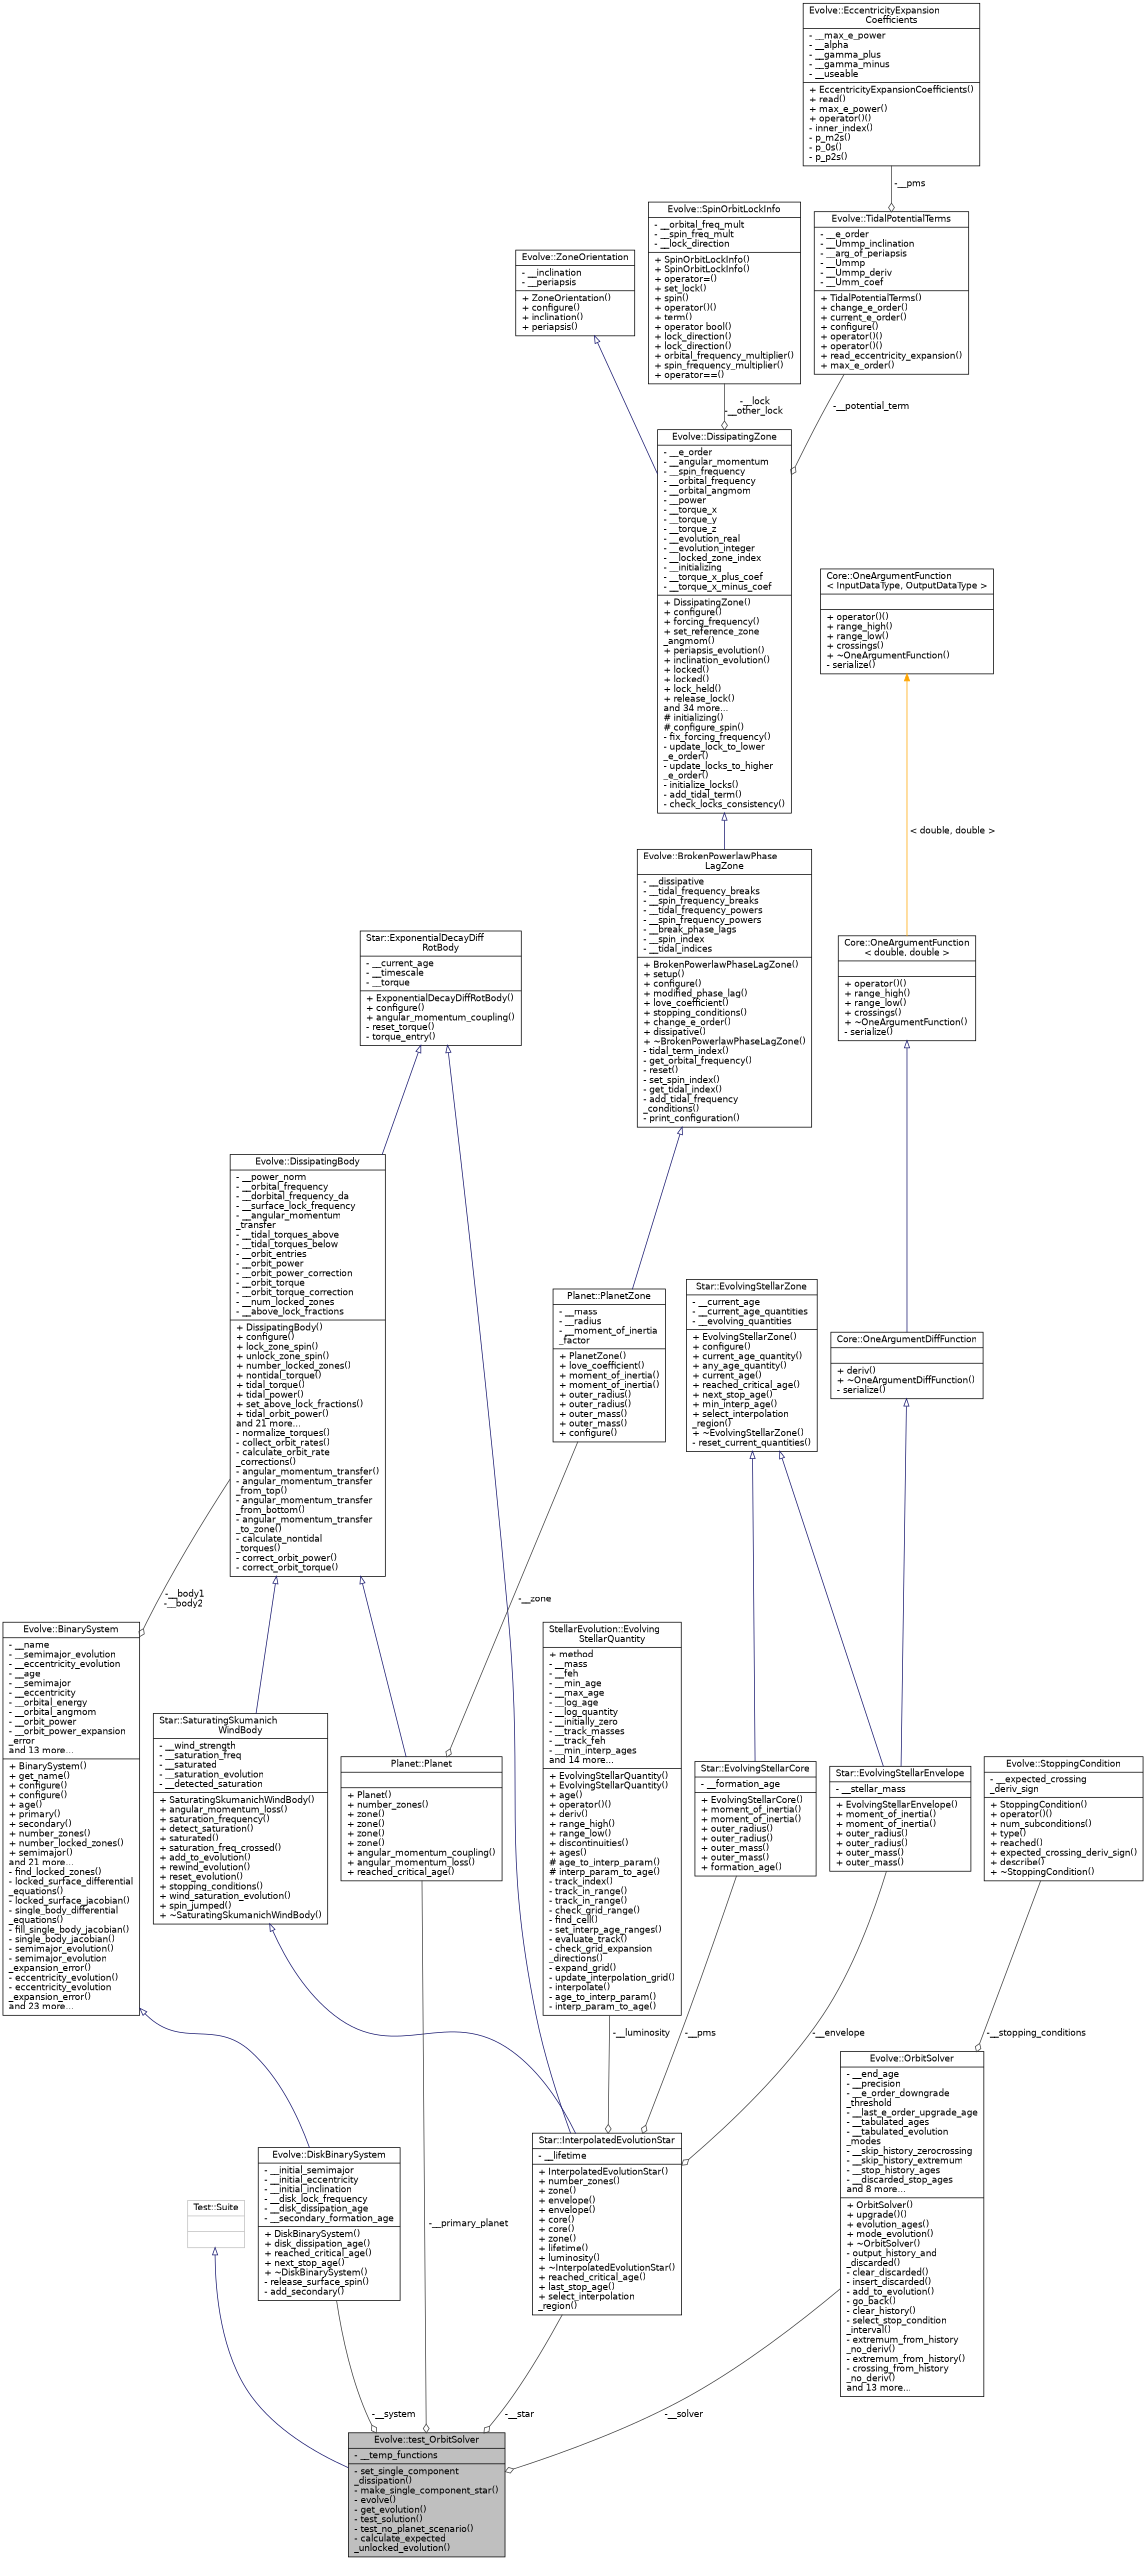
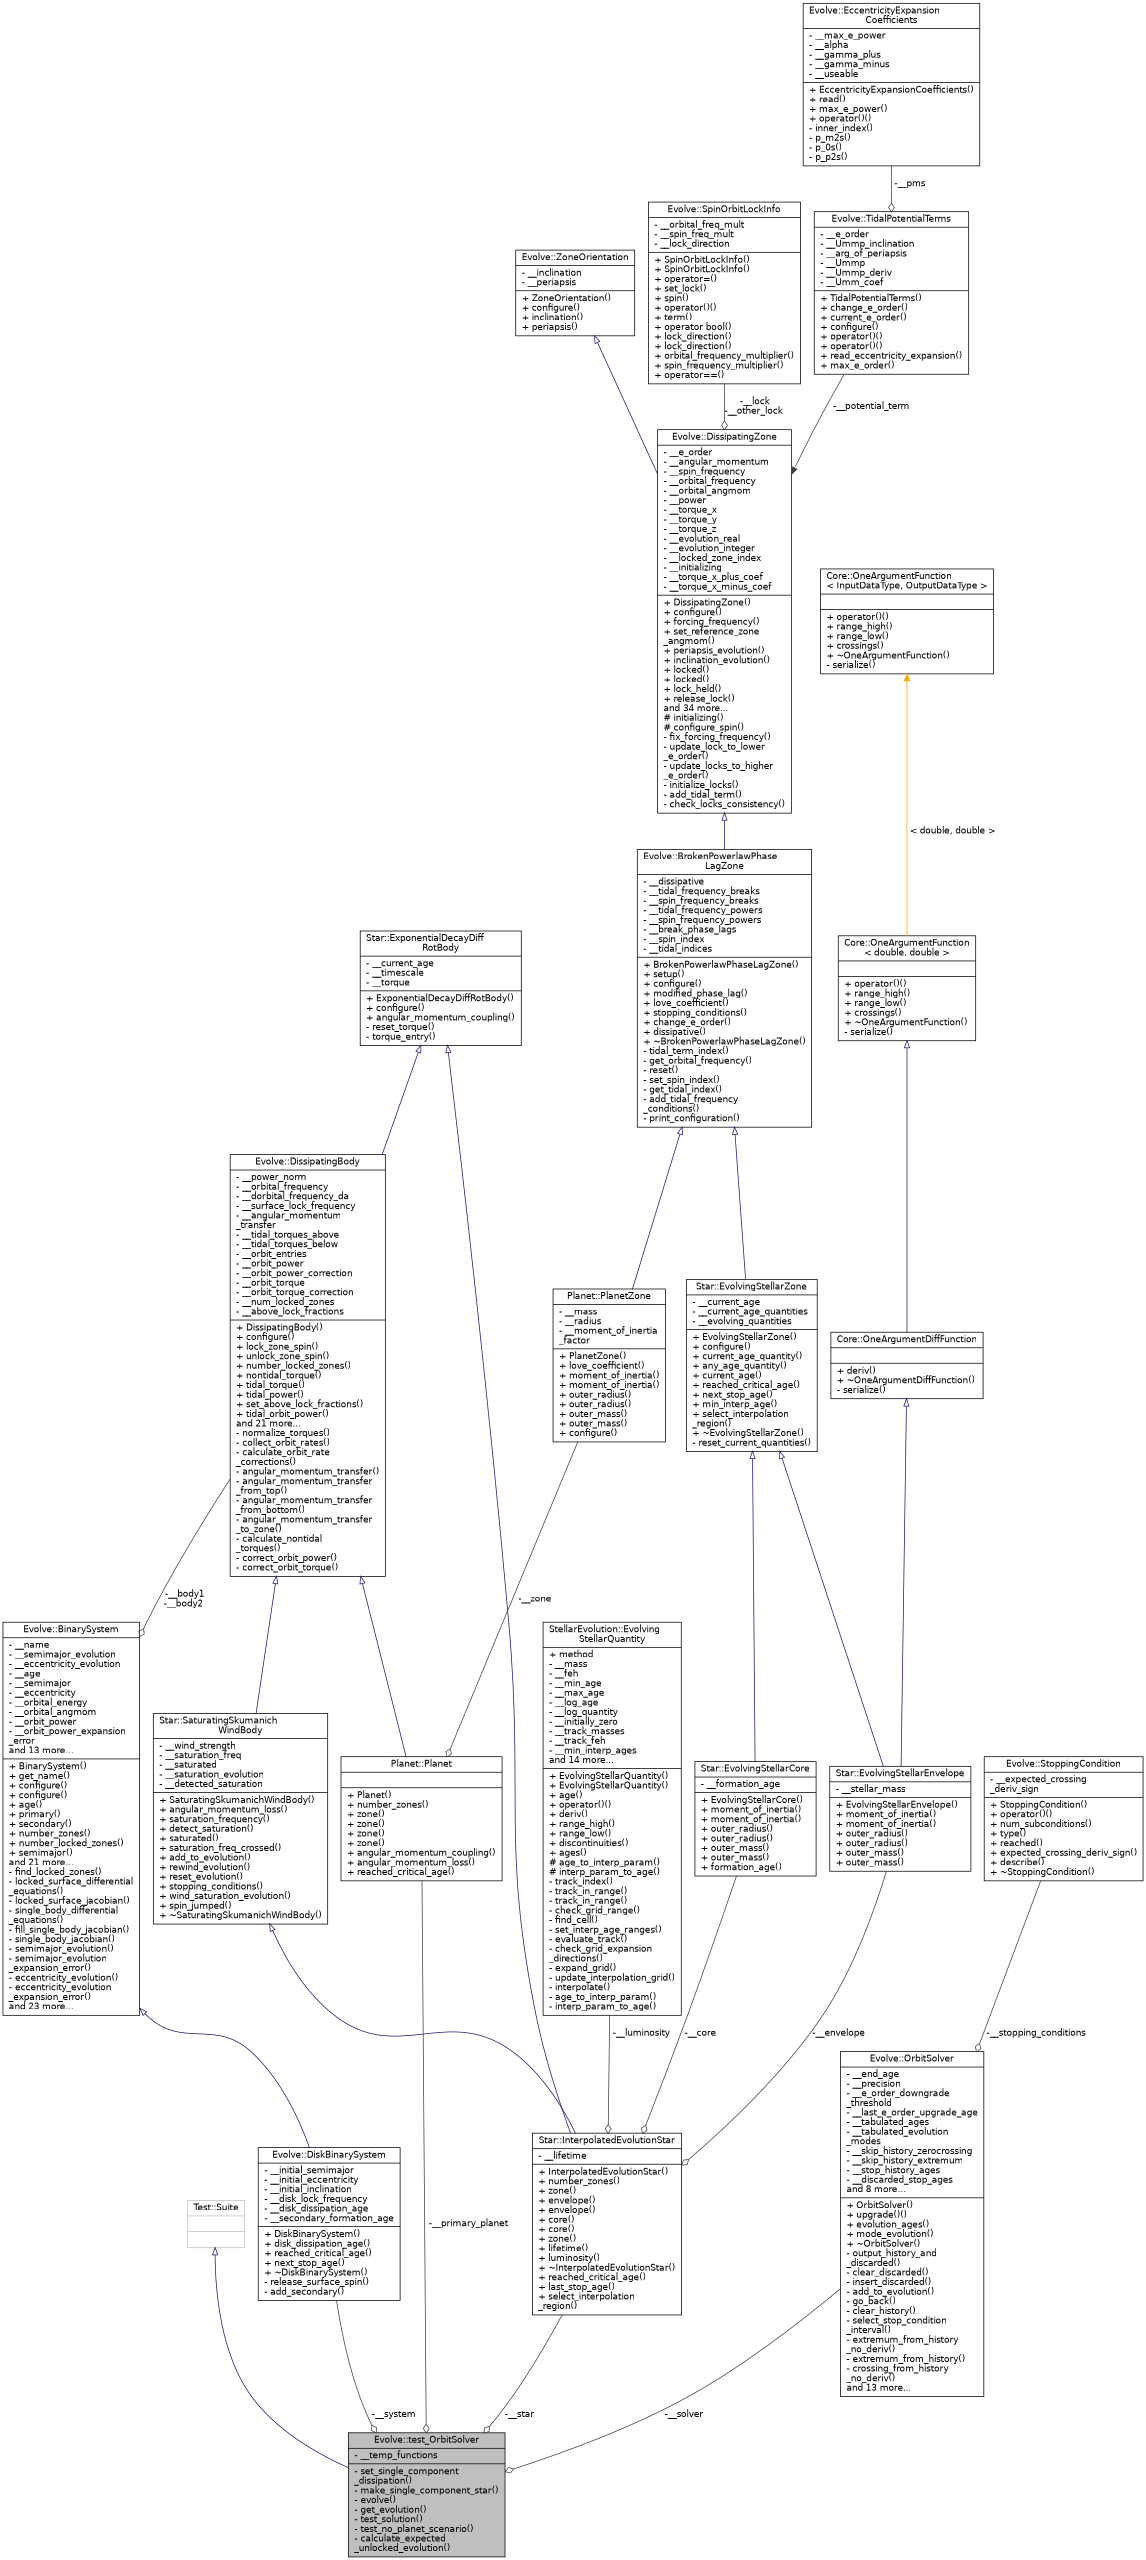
(819, 420) -> (819, 420)
none -> (740, 1207)
(699, 2033) -> (699, 2033)
